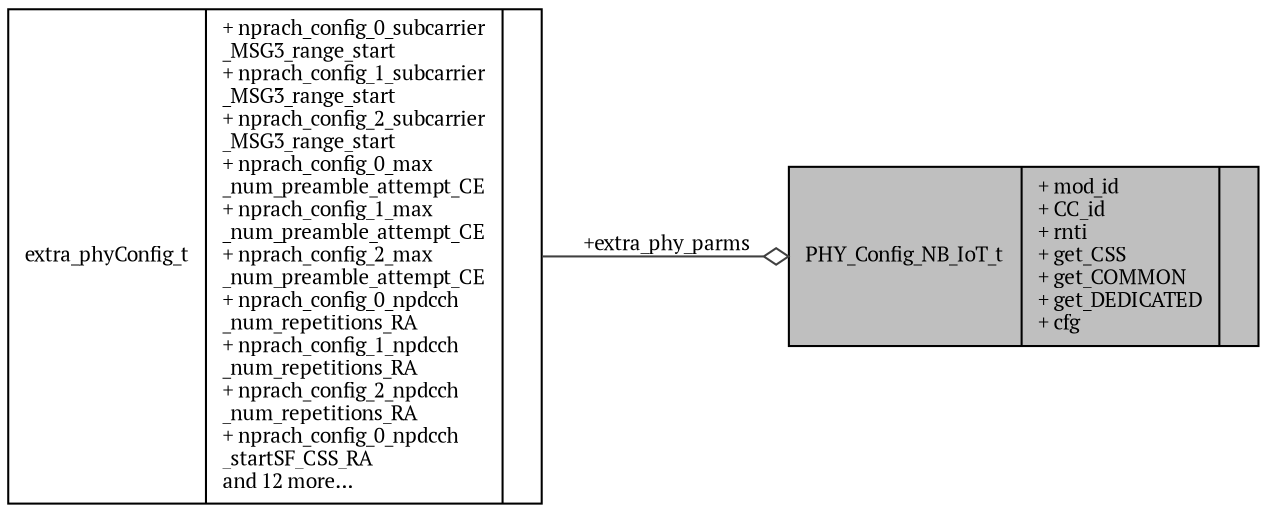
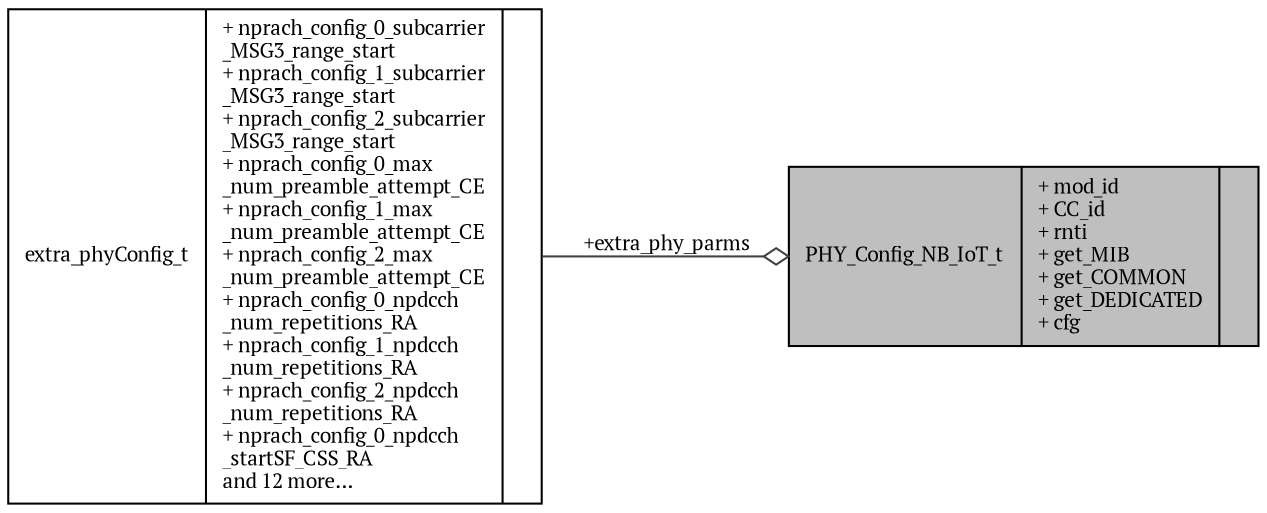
(1082, 255) -> (1084, 255)
